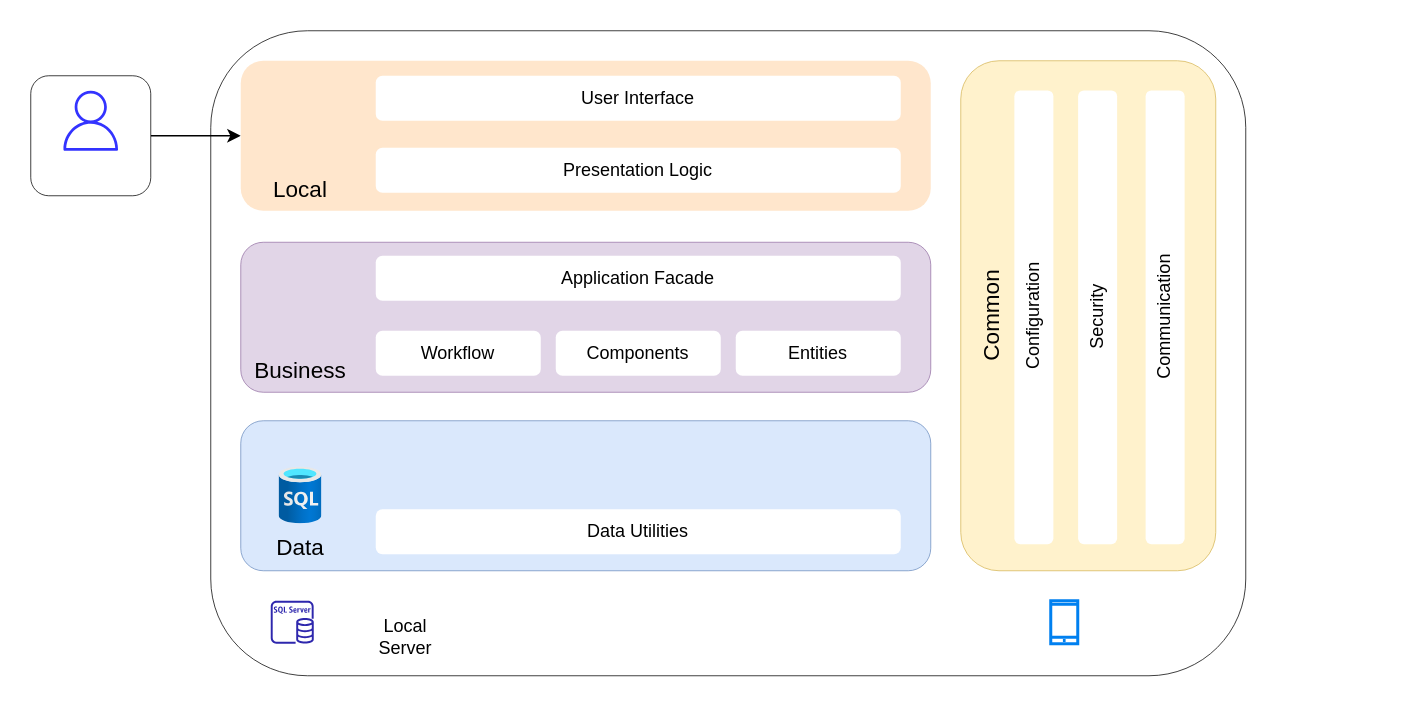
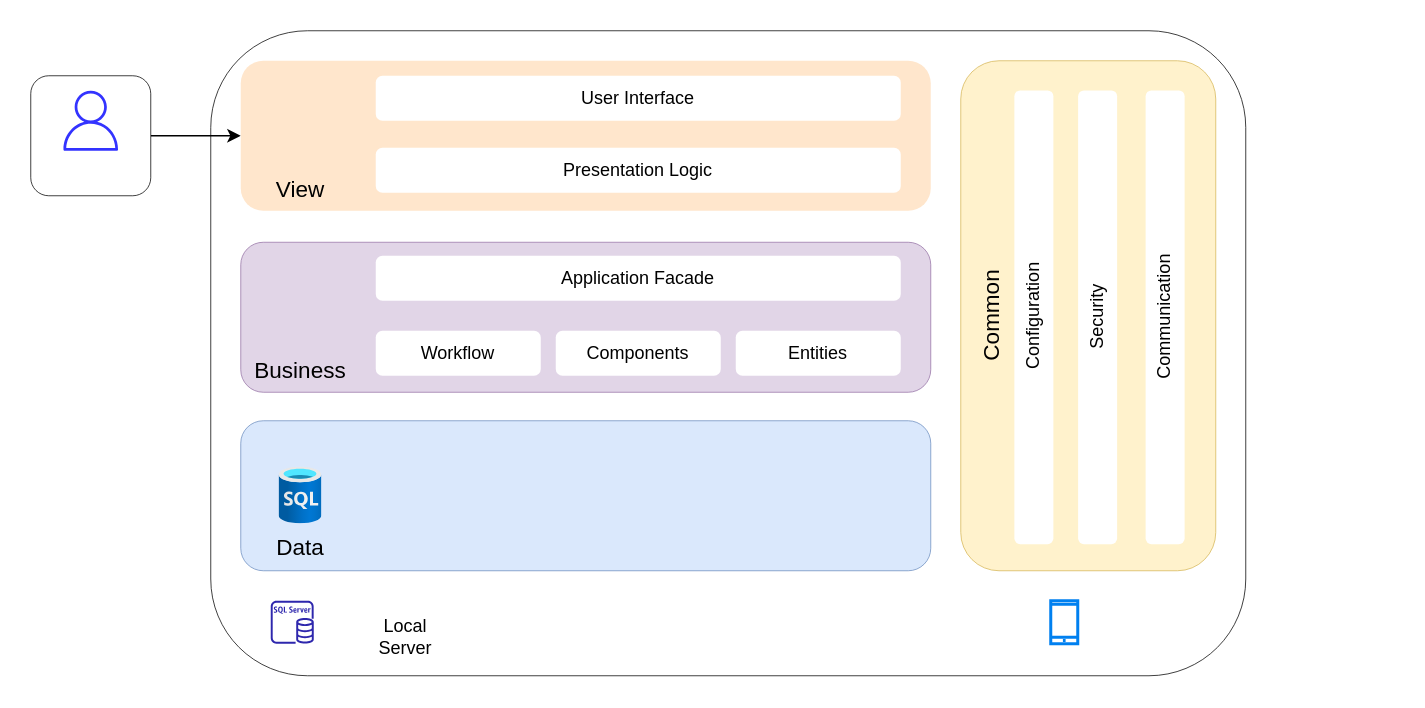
(301, 188) -> (301, 188)
(638, 532) -> none
